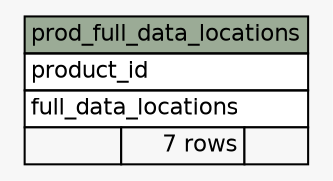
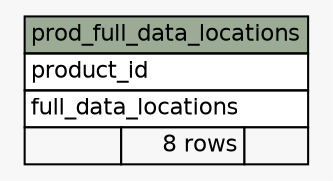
(200, 145) -> (200, 145)
